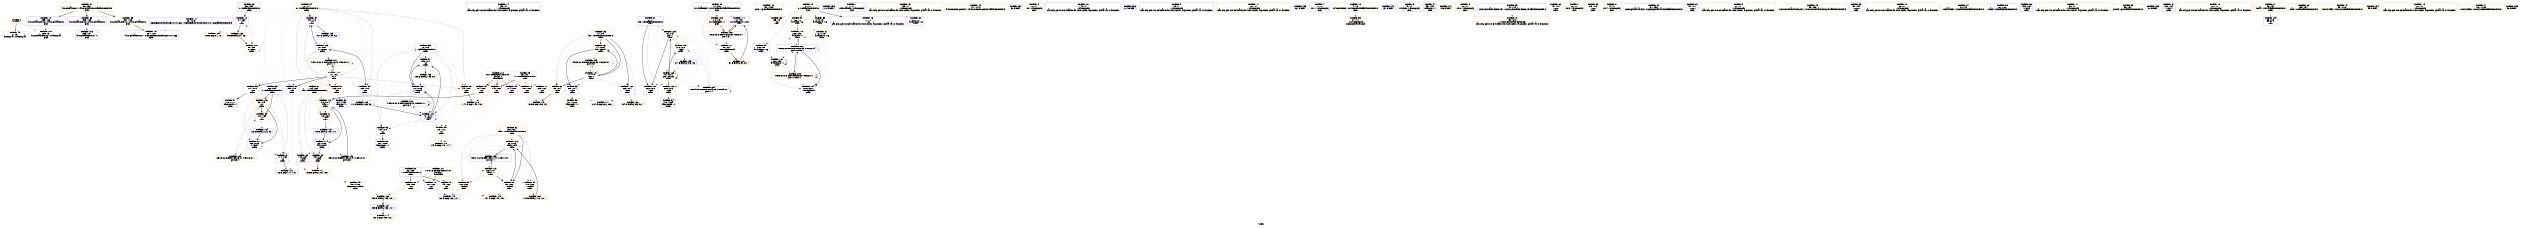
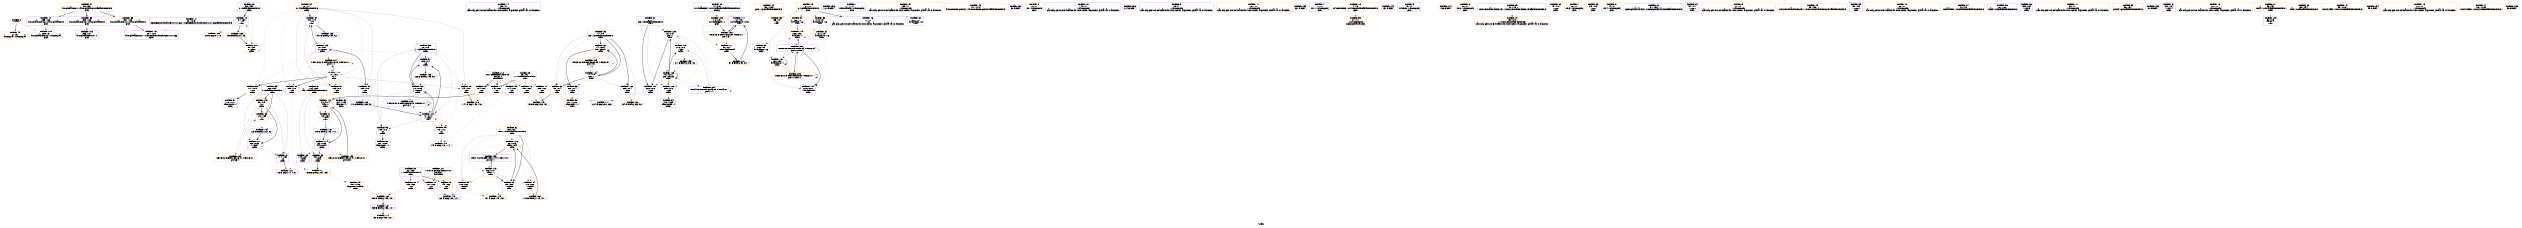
(1430, 7) -> none
(717, 10) -> (717, 10)
